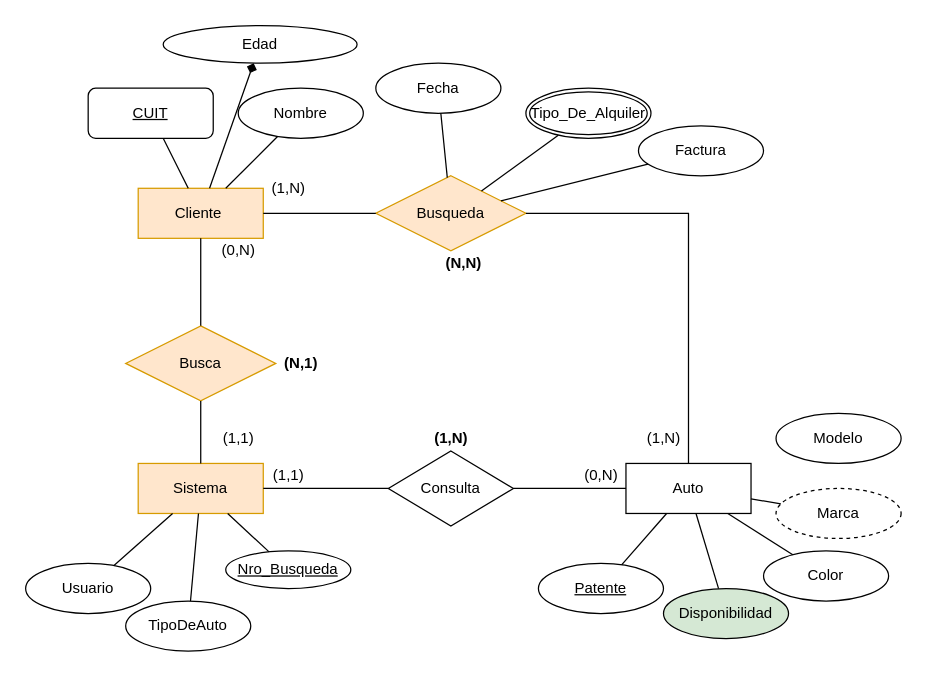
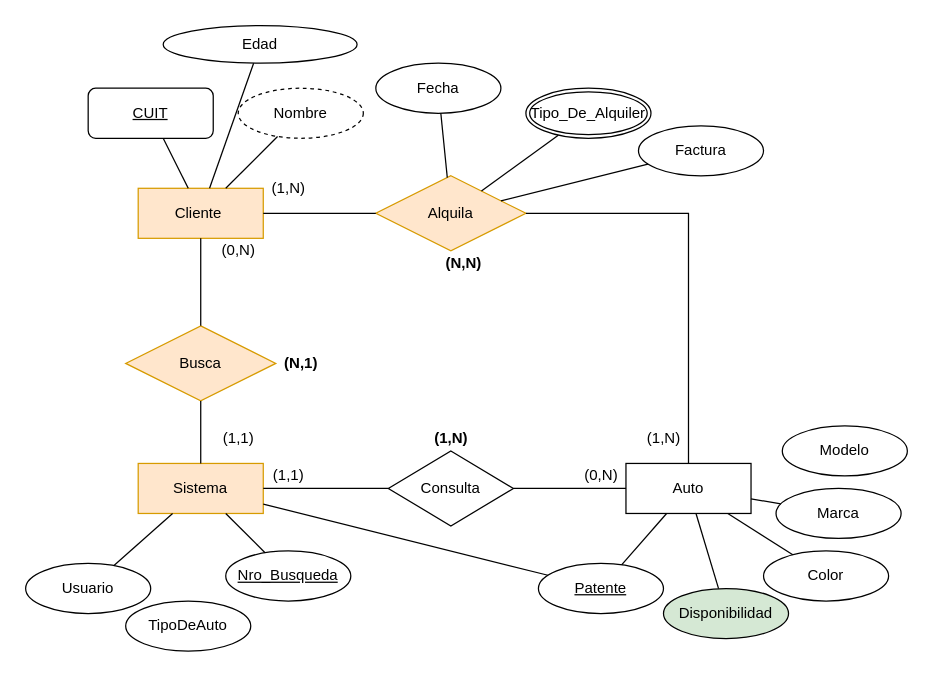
(250, 73) -> (252, 68)
(301, 113) -> (301, 113)
(451, 213) -> (451, 213)
(838, 438) -> (844, 451)
(838, 513) -> (838, 513)
(194, 556) -> (405, 539)
(288, 569) -> (288, 576)
